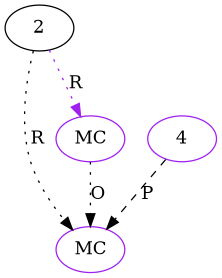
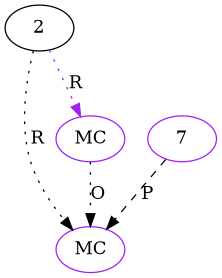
(182, 139) -> (182, 139)
